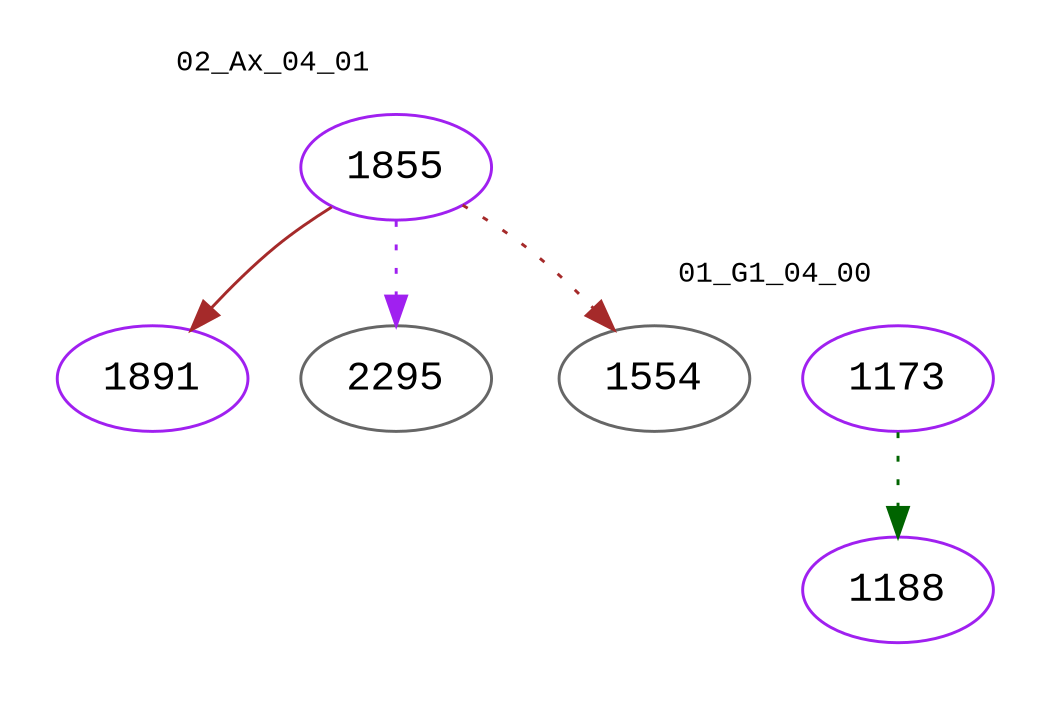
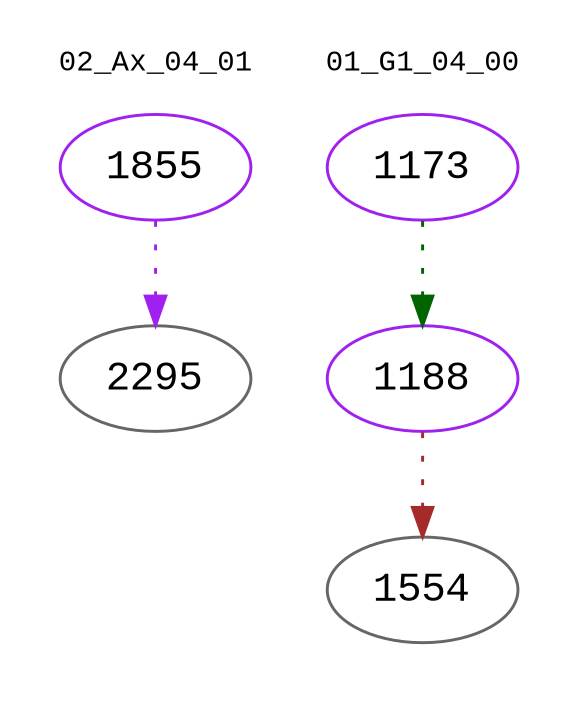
(557, 273) -> (423, 470)
(153, 379) -> none
